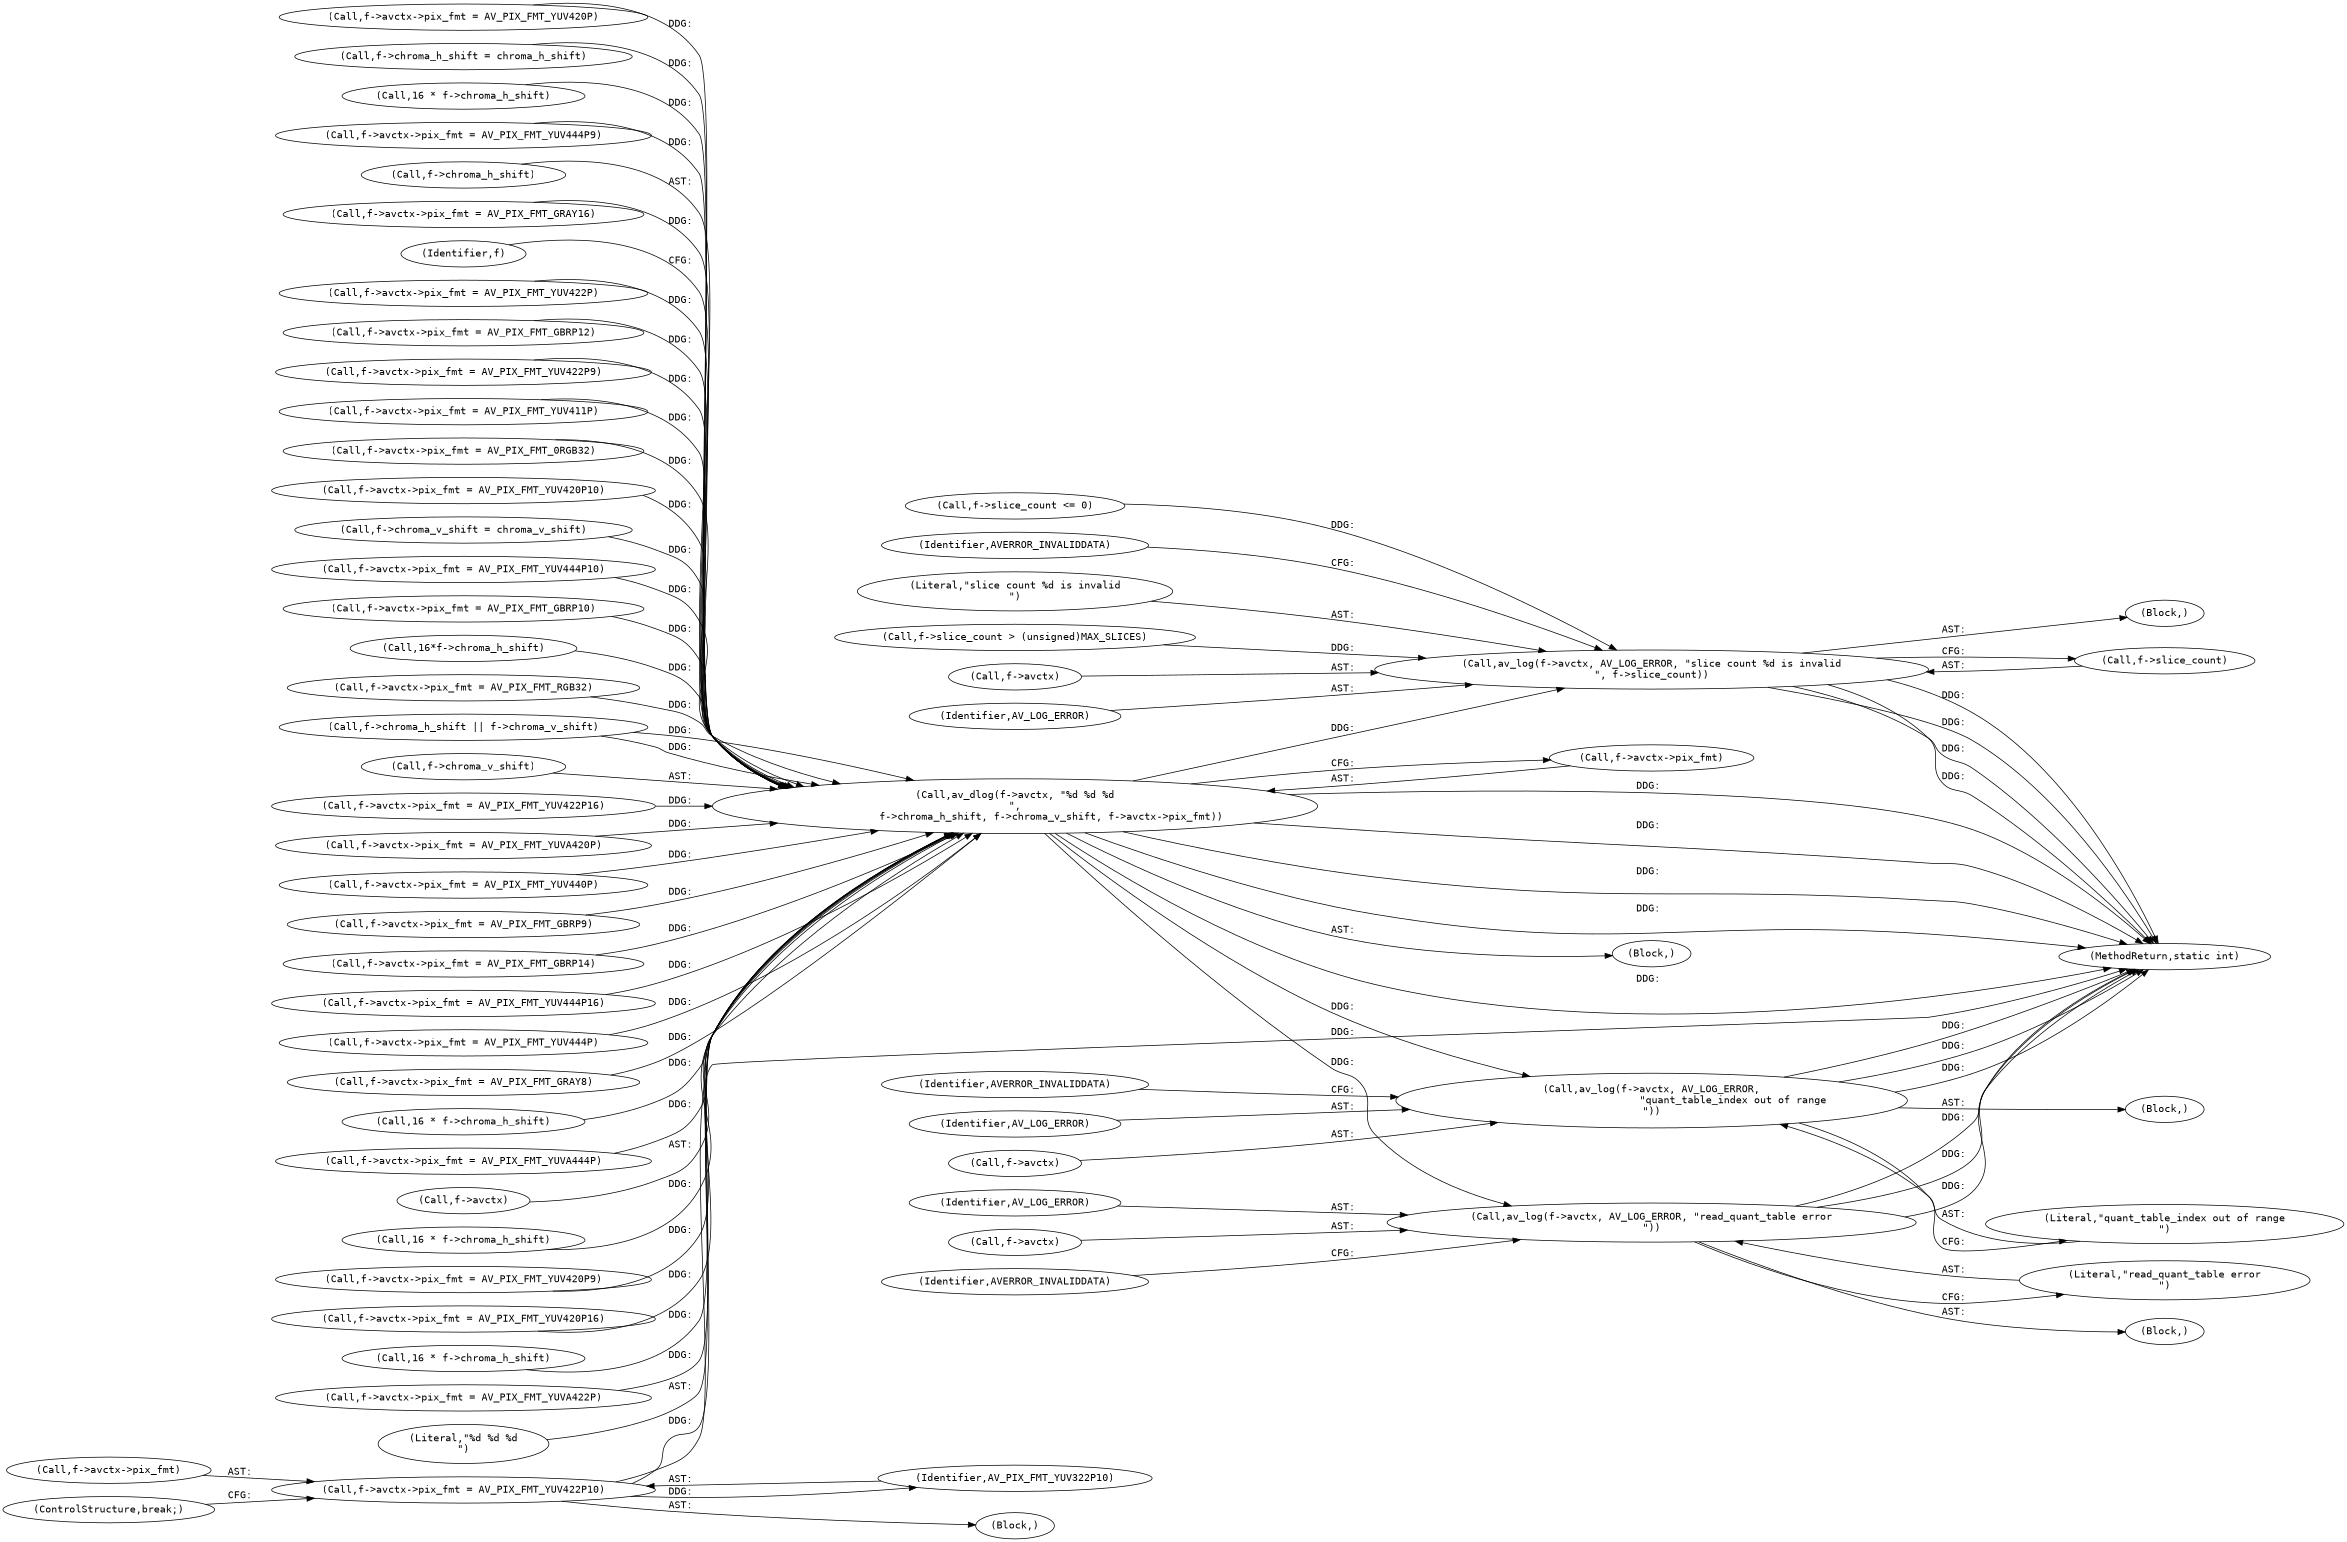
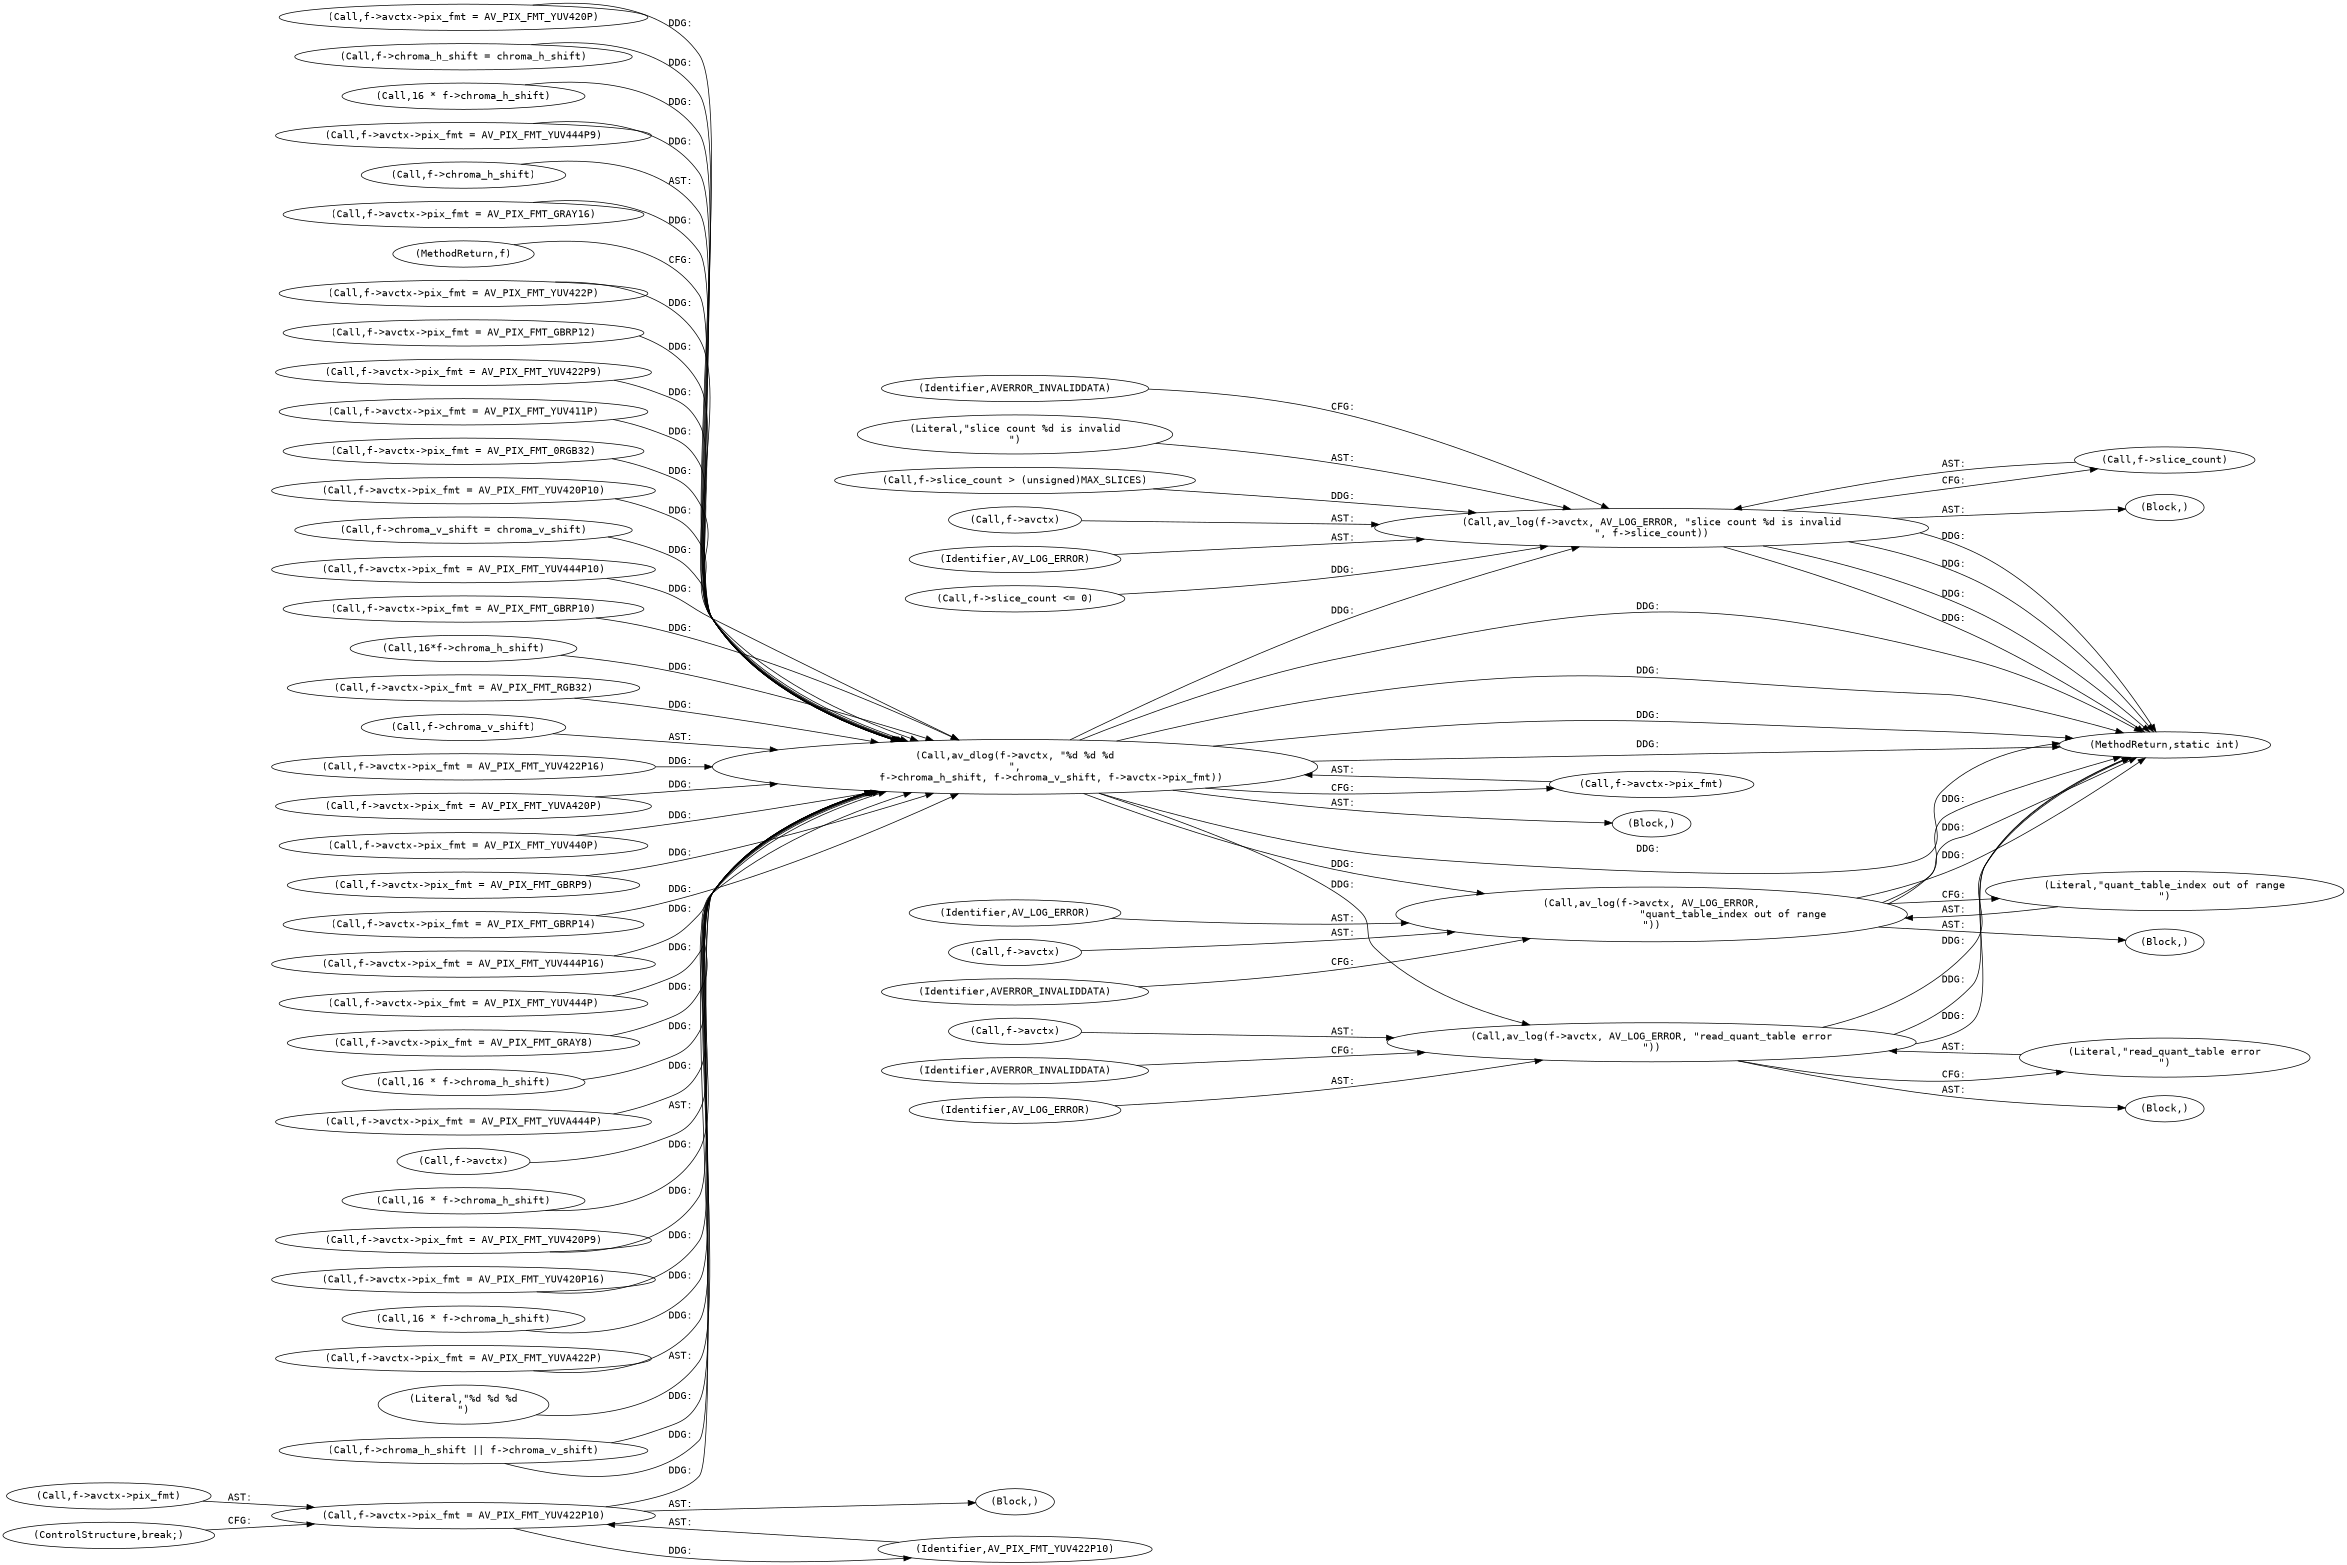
(464, 254) -> (464, 254)
(1182, 1044) -> none
(1015, 1478) -> (1015, 1549)
